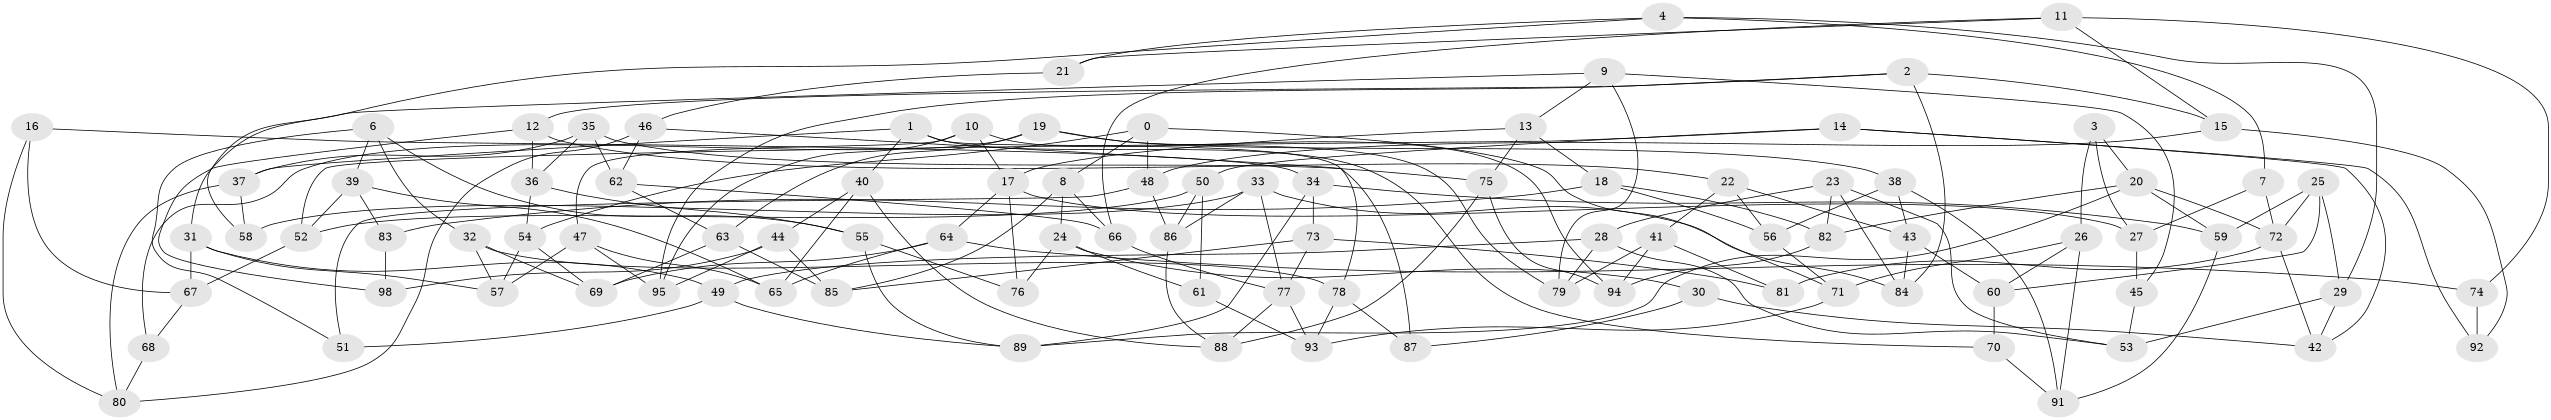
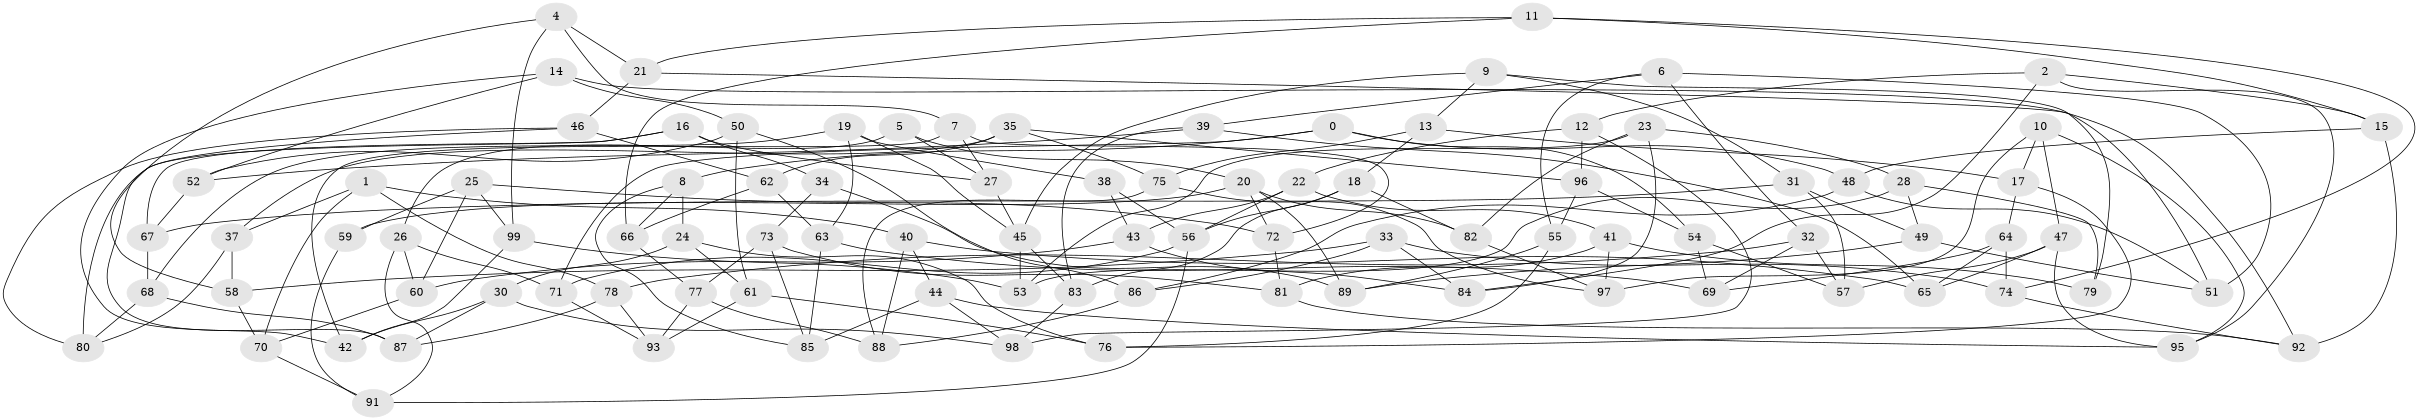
none -> (1272, 85)
(2095, 127) -> (900, 127)
(1393, 158) -> (931, 169)
(532, 182) -> (1581, 182)
(1638, 203) -> none
(1352, 215) -> (861, 167)
(1271, 236) -> (1696, 265)
(1996, 250) -> (828, 396)
none -> (1048, 265)
(1615, 293) -> (1604, 293)
(2296, 293) -> (549, 147)
(2341, 293) -> (514, 238)
none -> (276, 316)
none -> (929, 317)
none -> (247, 321)
none -> (1788, 328)
none -> (753, 330)
